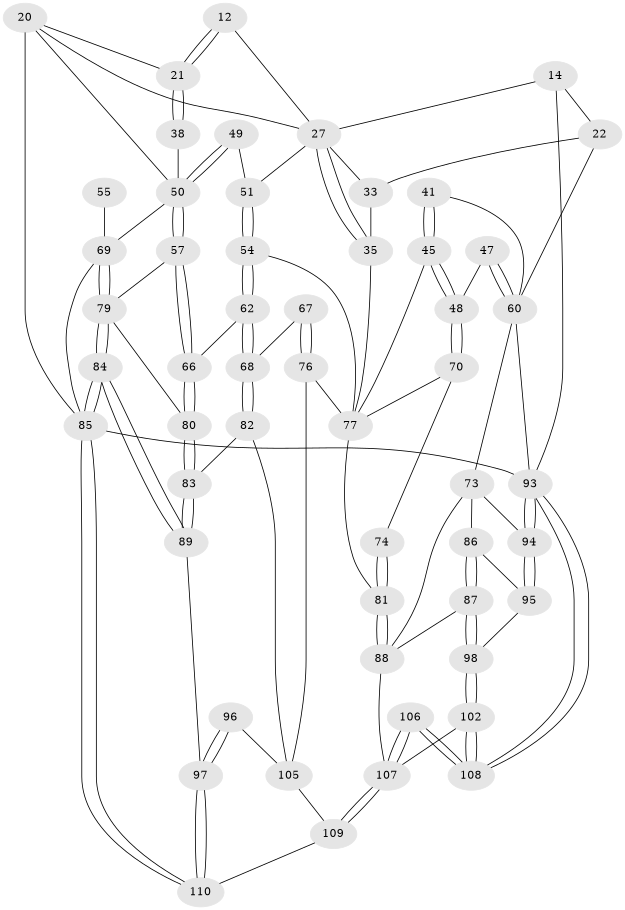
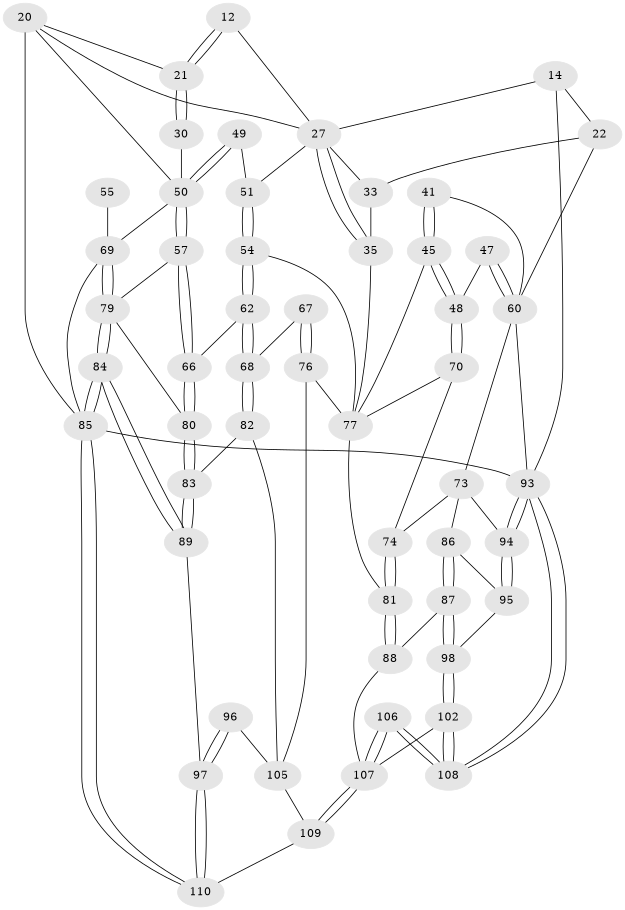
(178, 134) -> (181, 134)
(427, 571) -> (426, 513)
